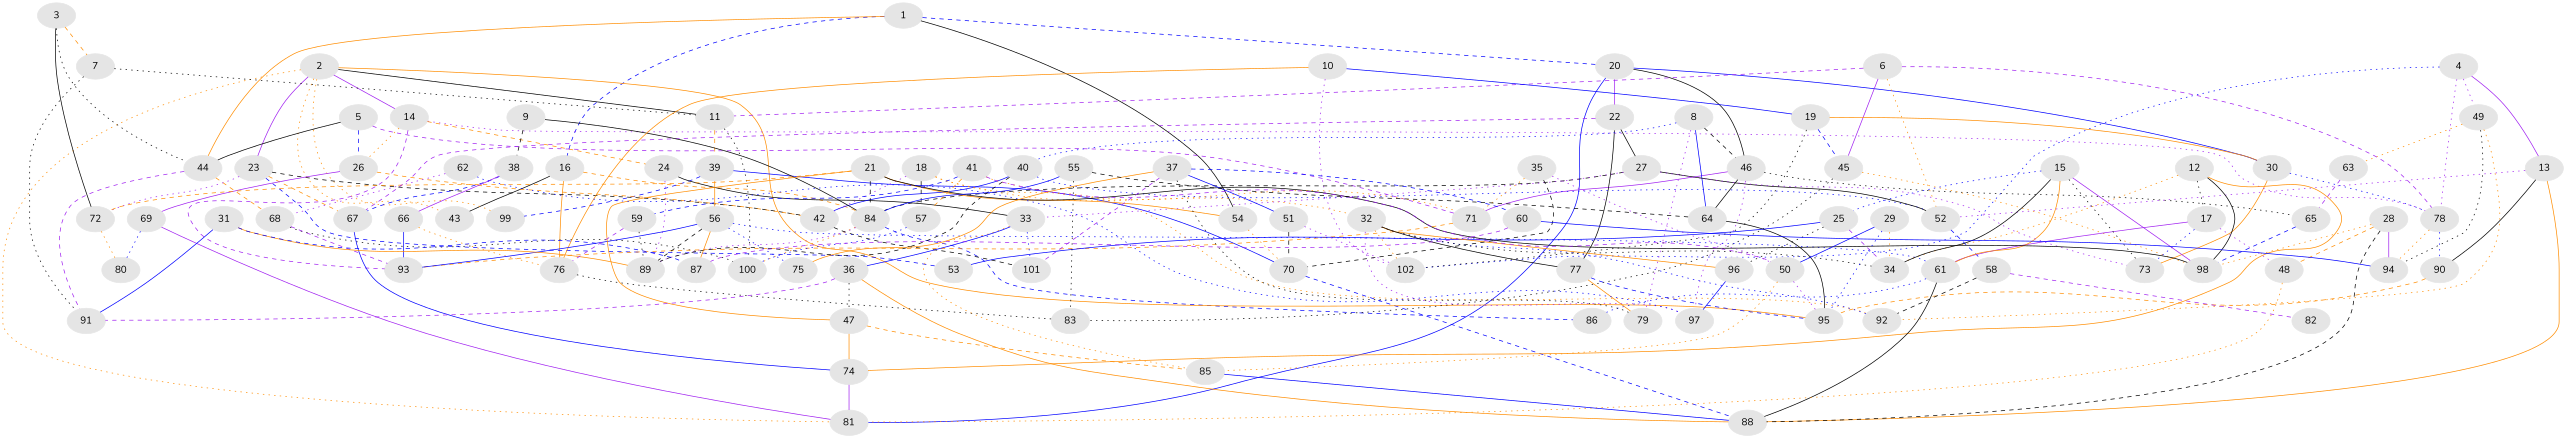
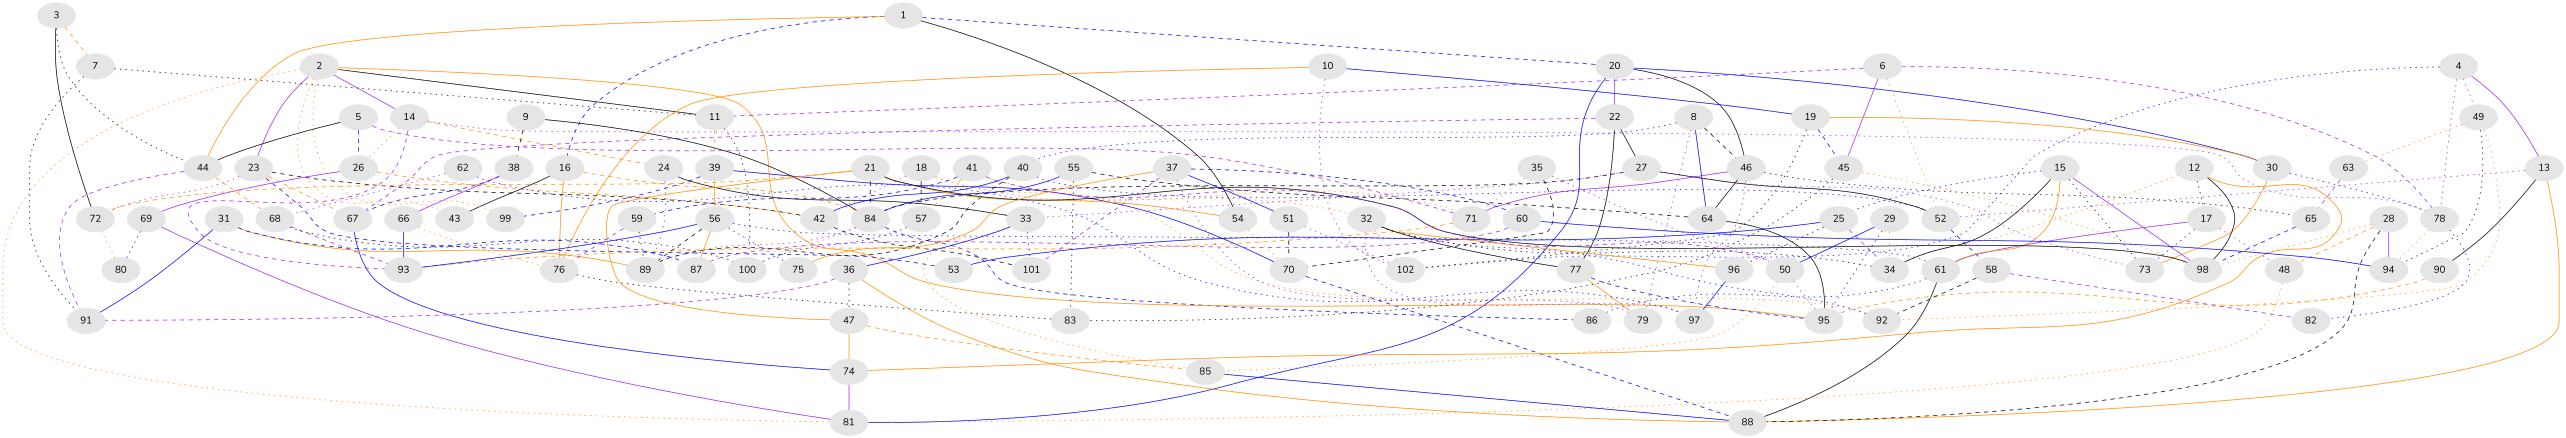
(2440, 240) -> (2429, 301)
(1378, 300) -> (1378, 300)
